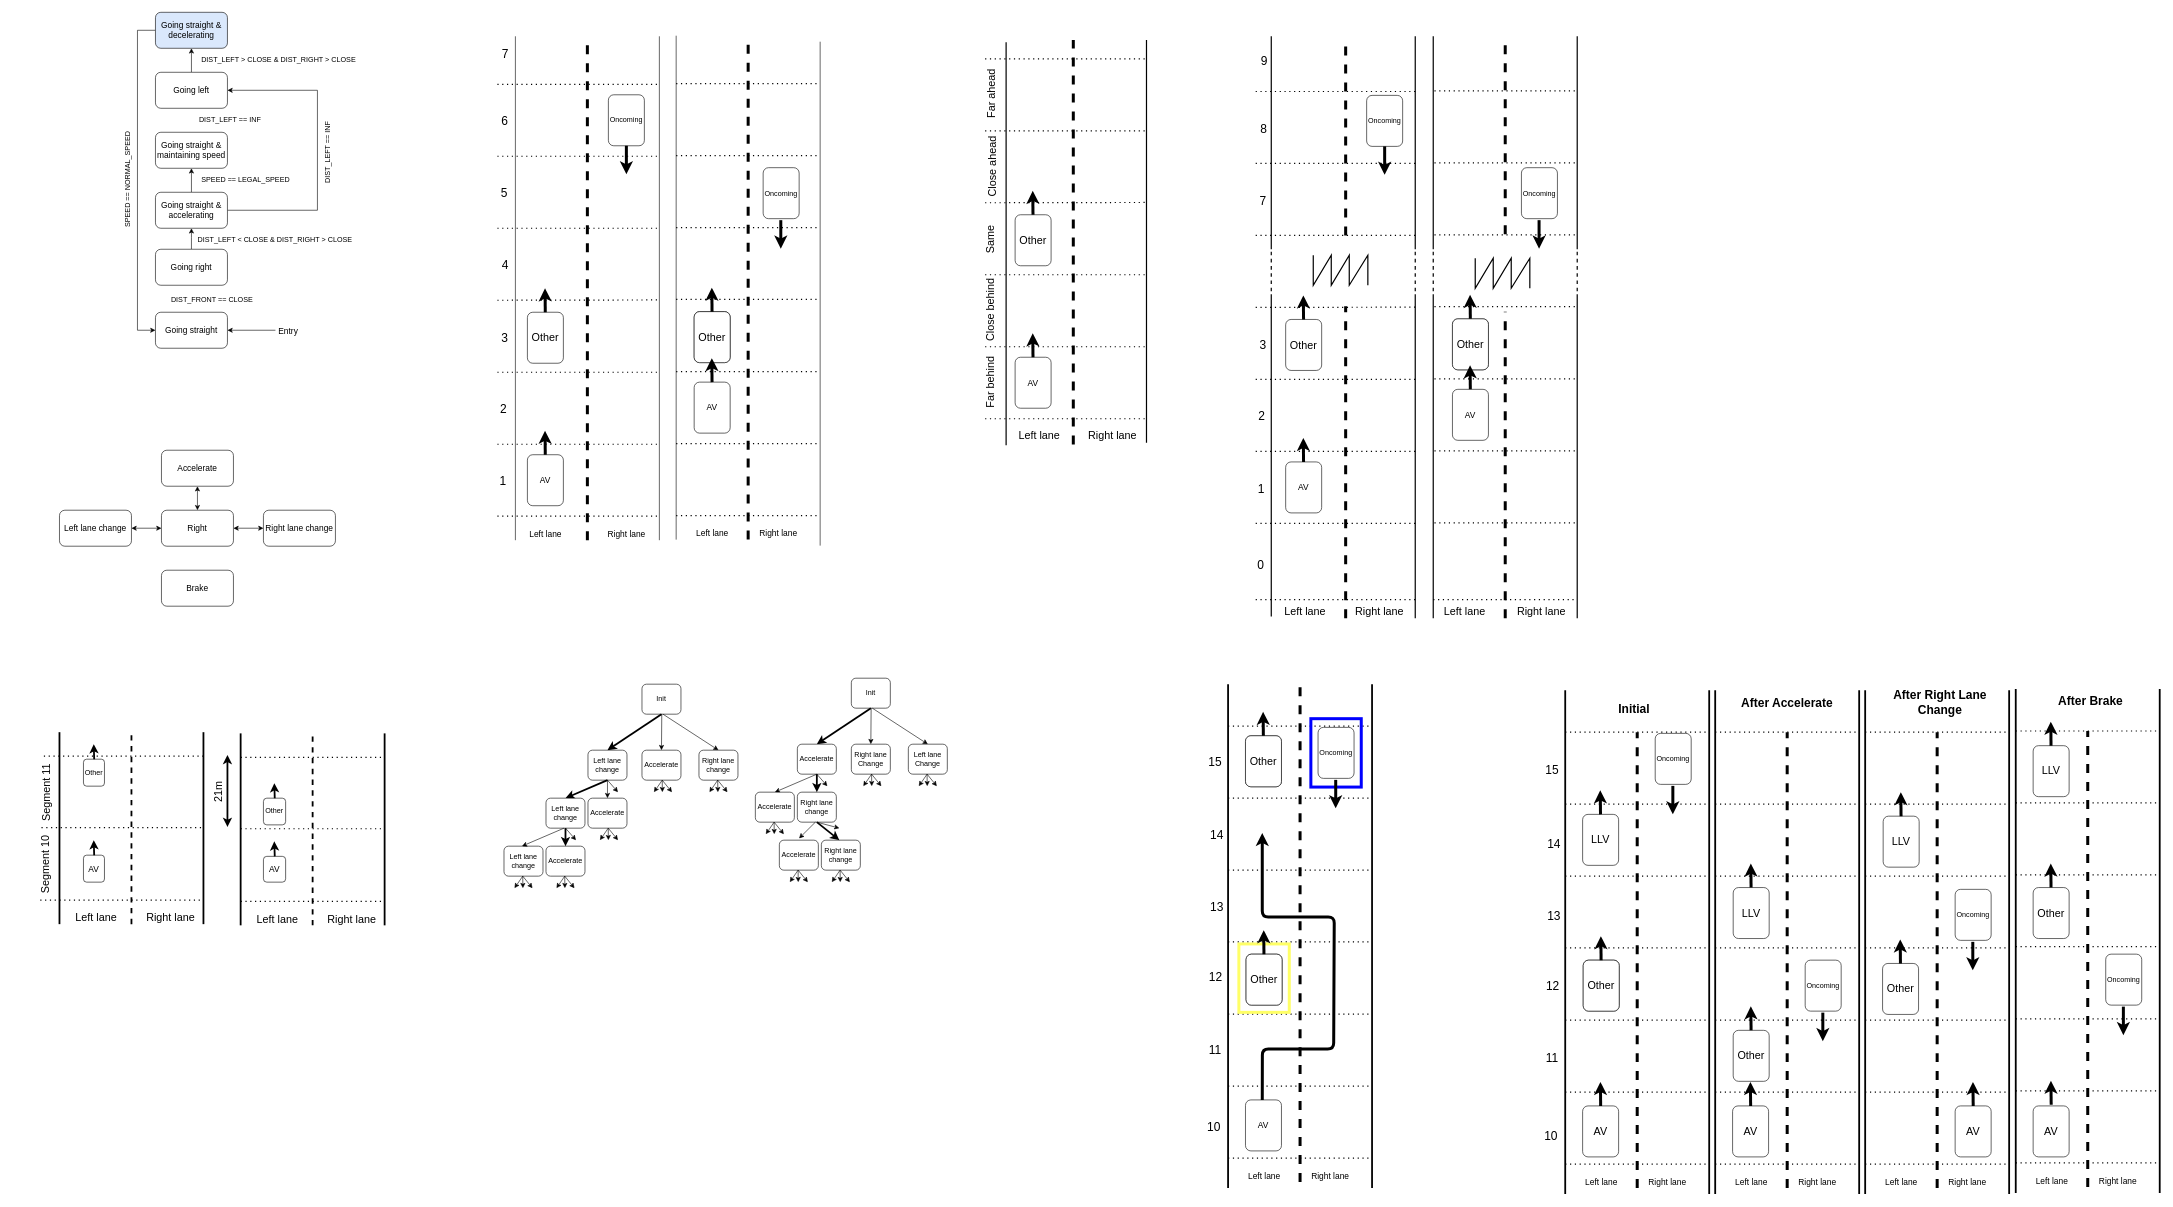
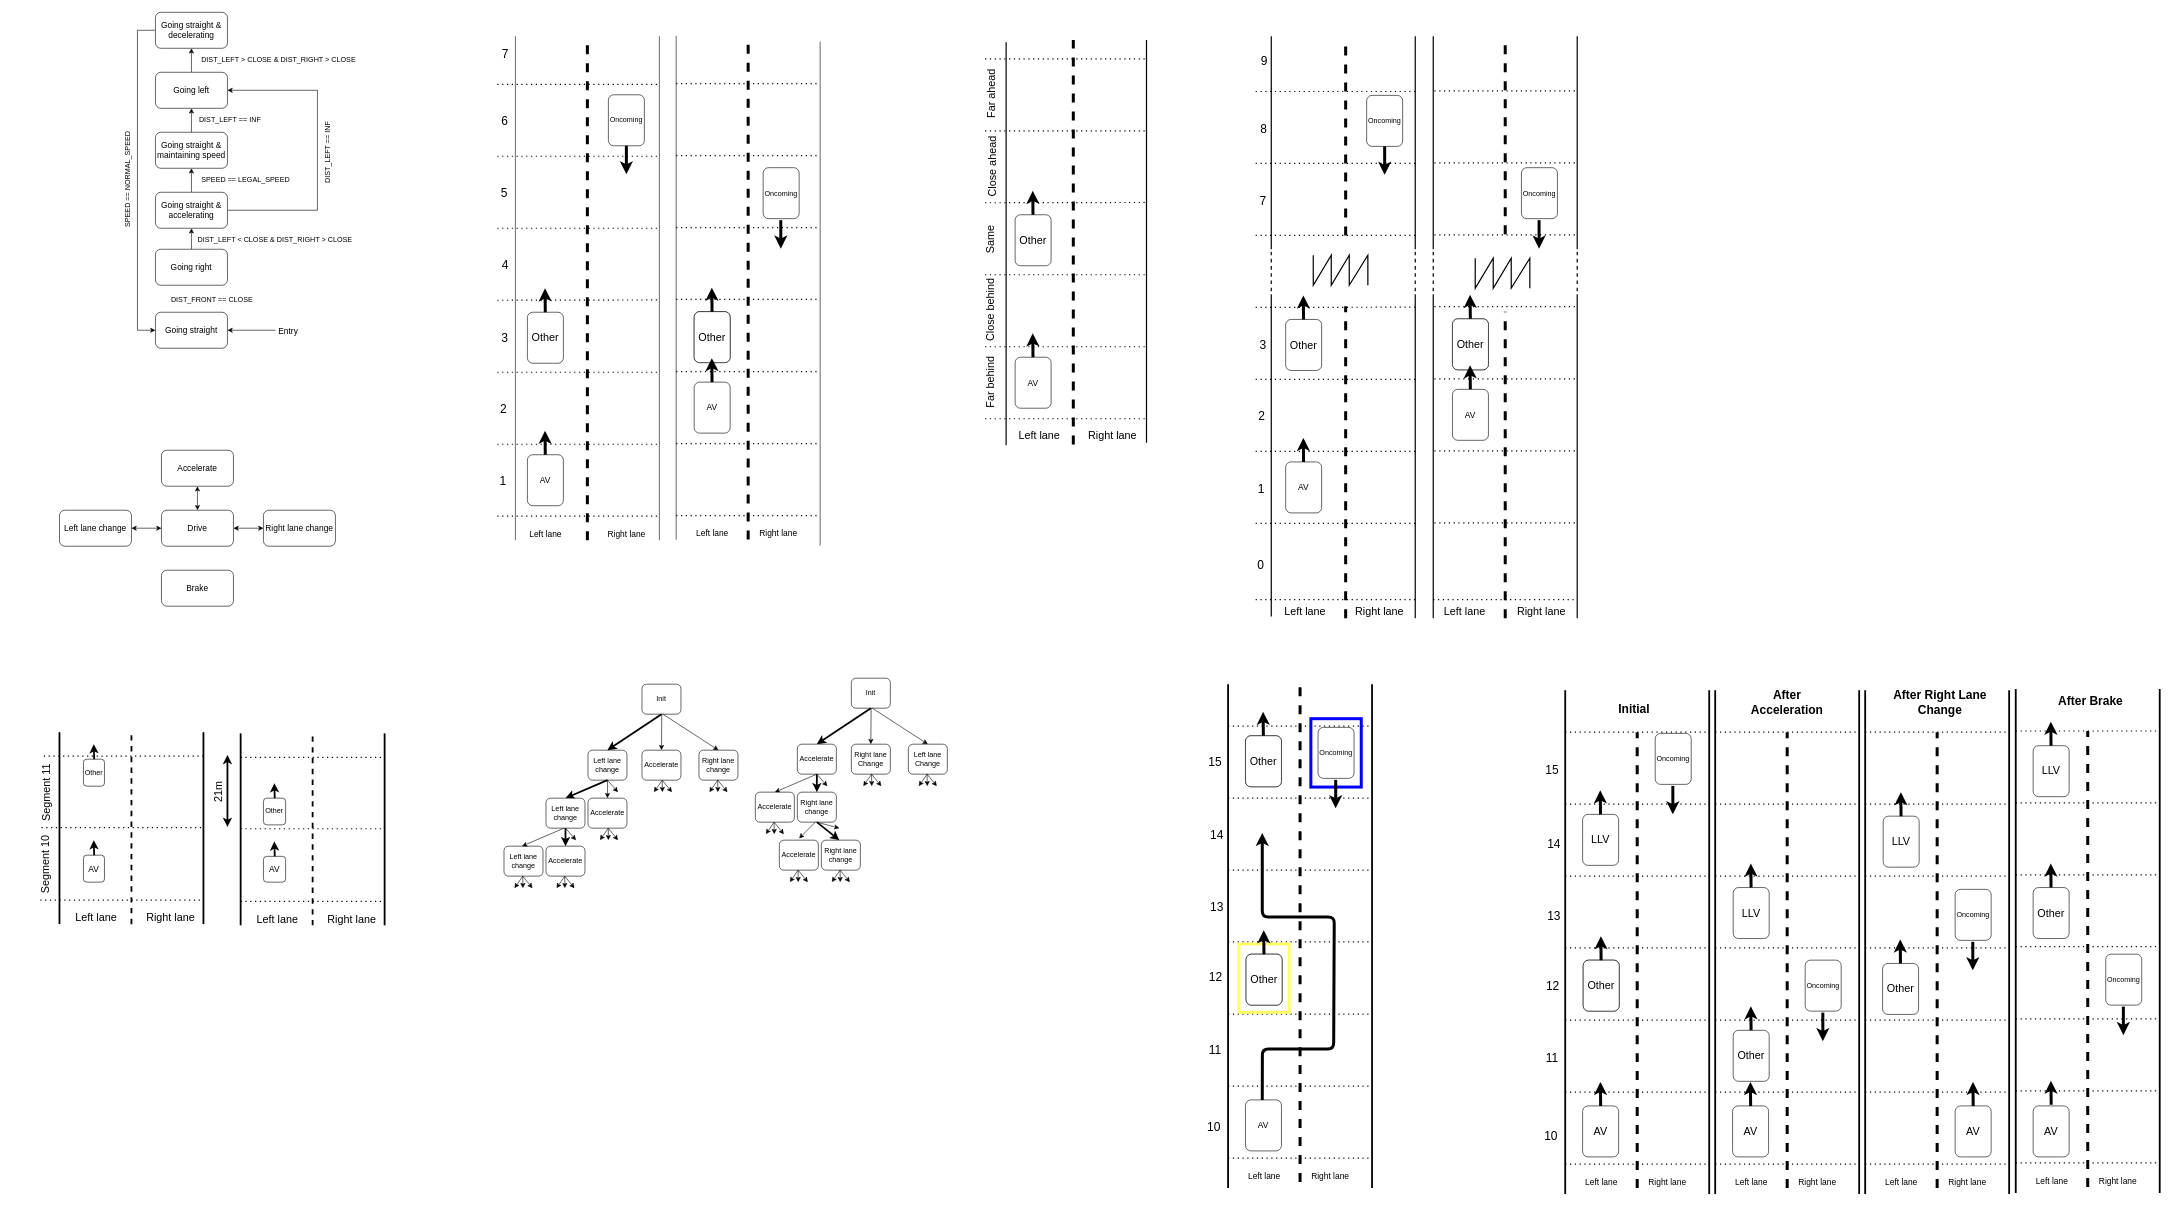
(191, 30) -> (191, 30)
none -> (191, 122)
(197, 528) -> (197, 528)
(1787, 702) -> (1787, 702)
